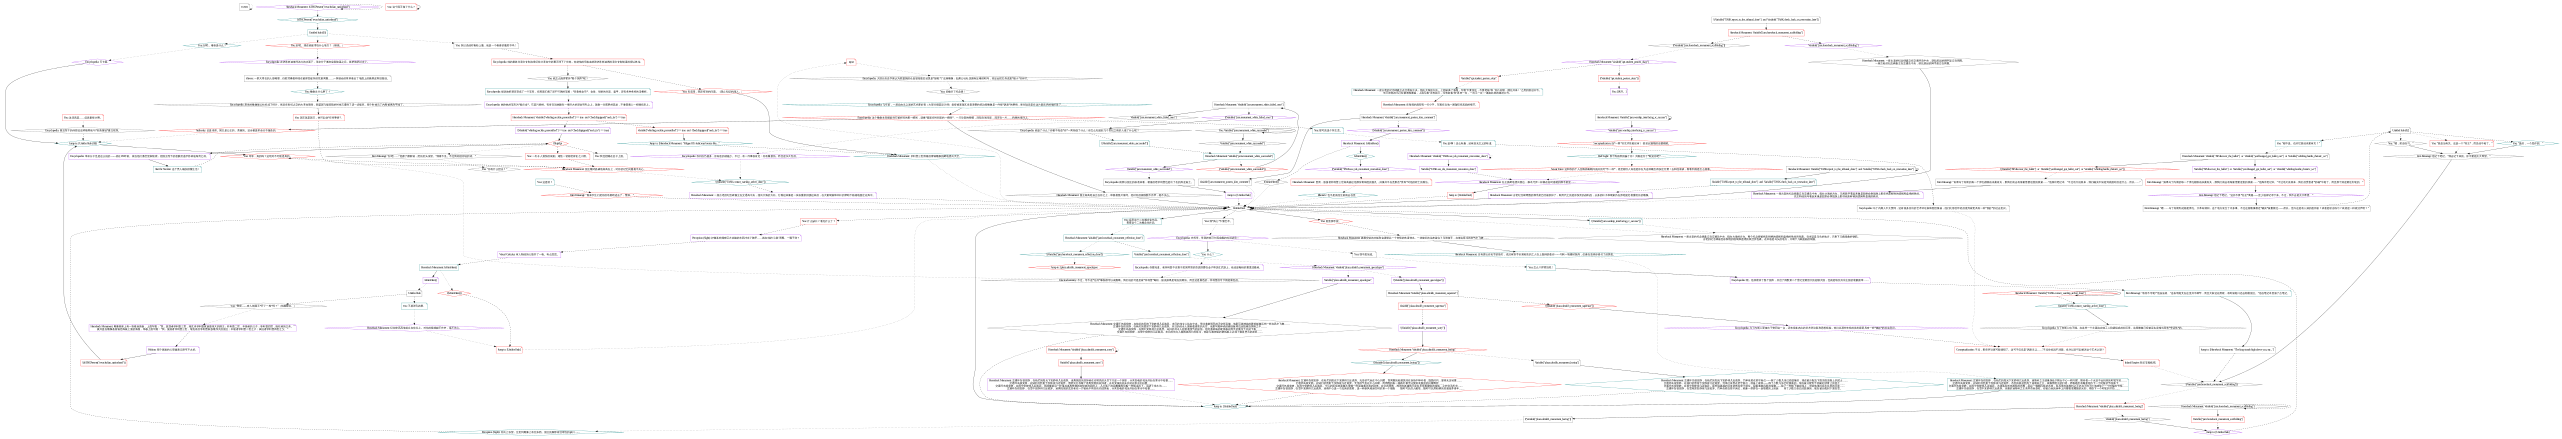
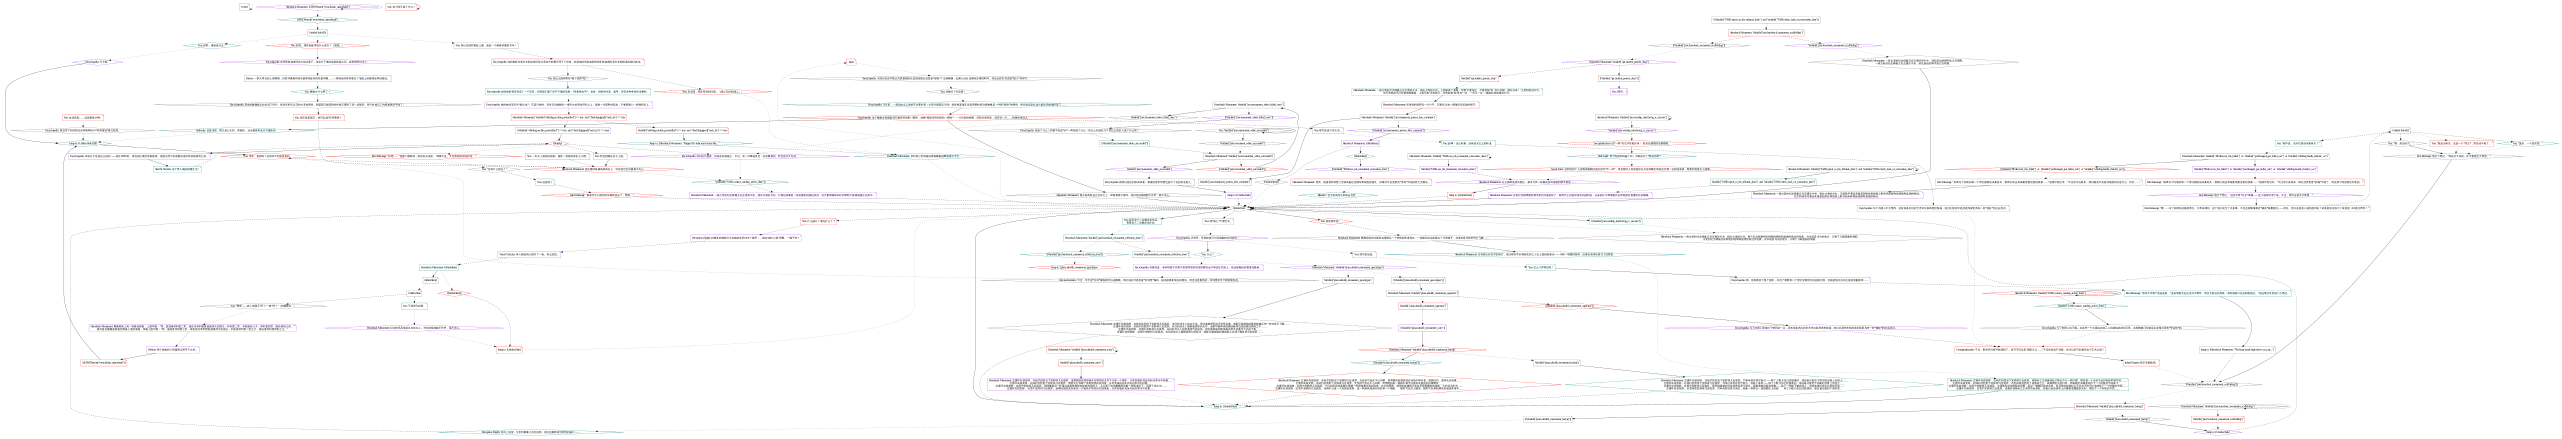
(237, 131) -> (237, 131)
(802, 144) -> (802, 144)
(558, 149) -> (637, 149)
(2493, 150) -> (2493, 150)
(424, 156) -> (424, 156)
none -> (607, 162)
none -> (518, 175)
